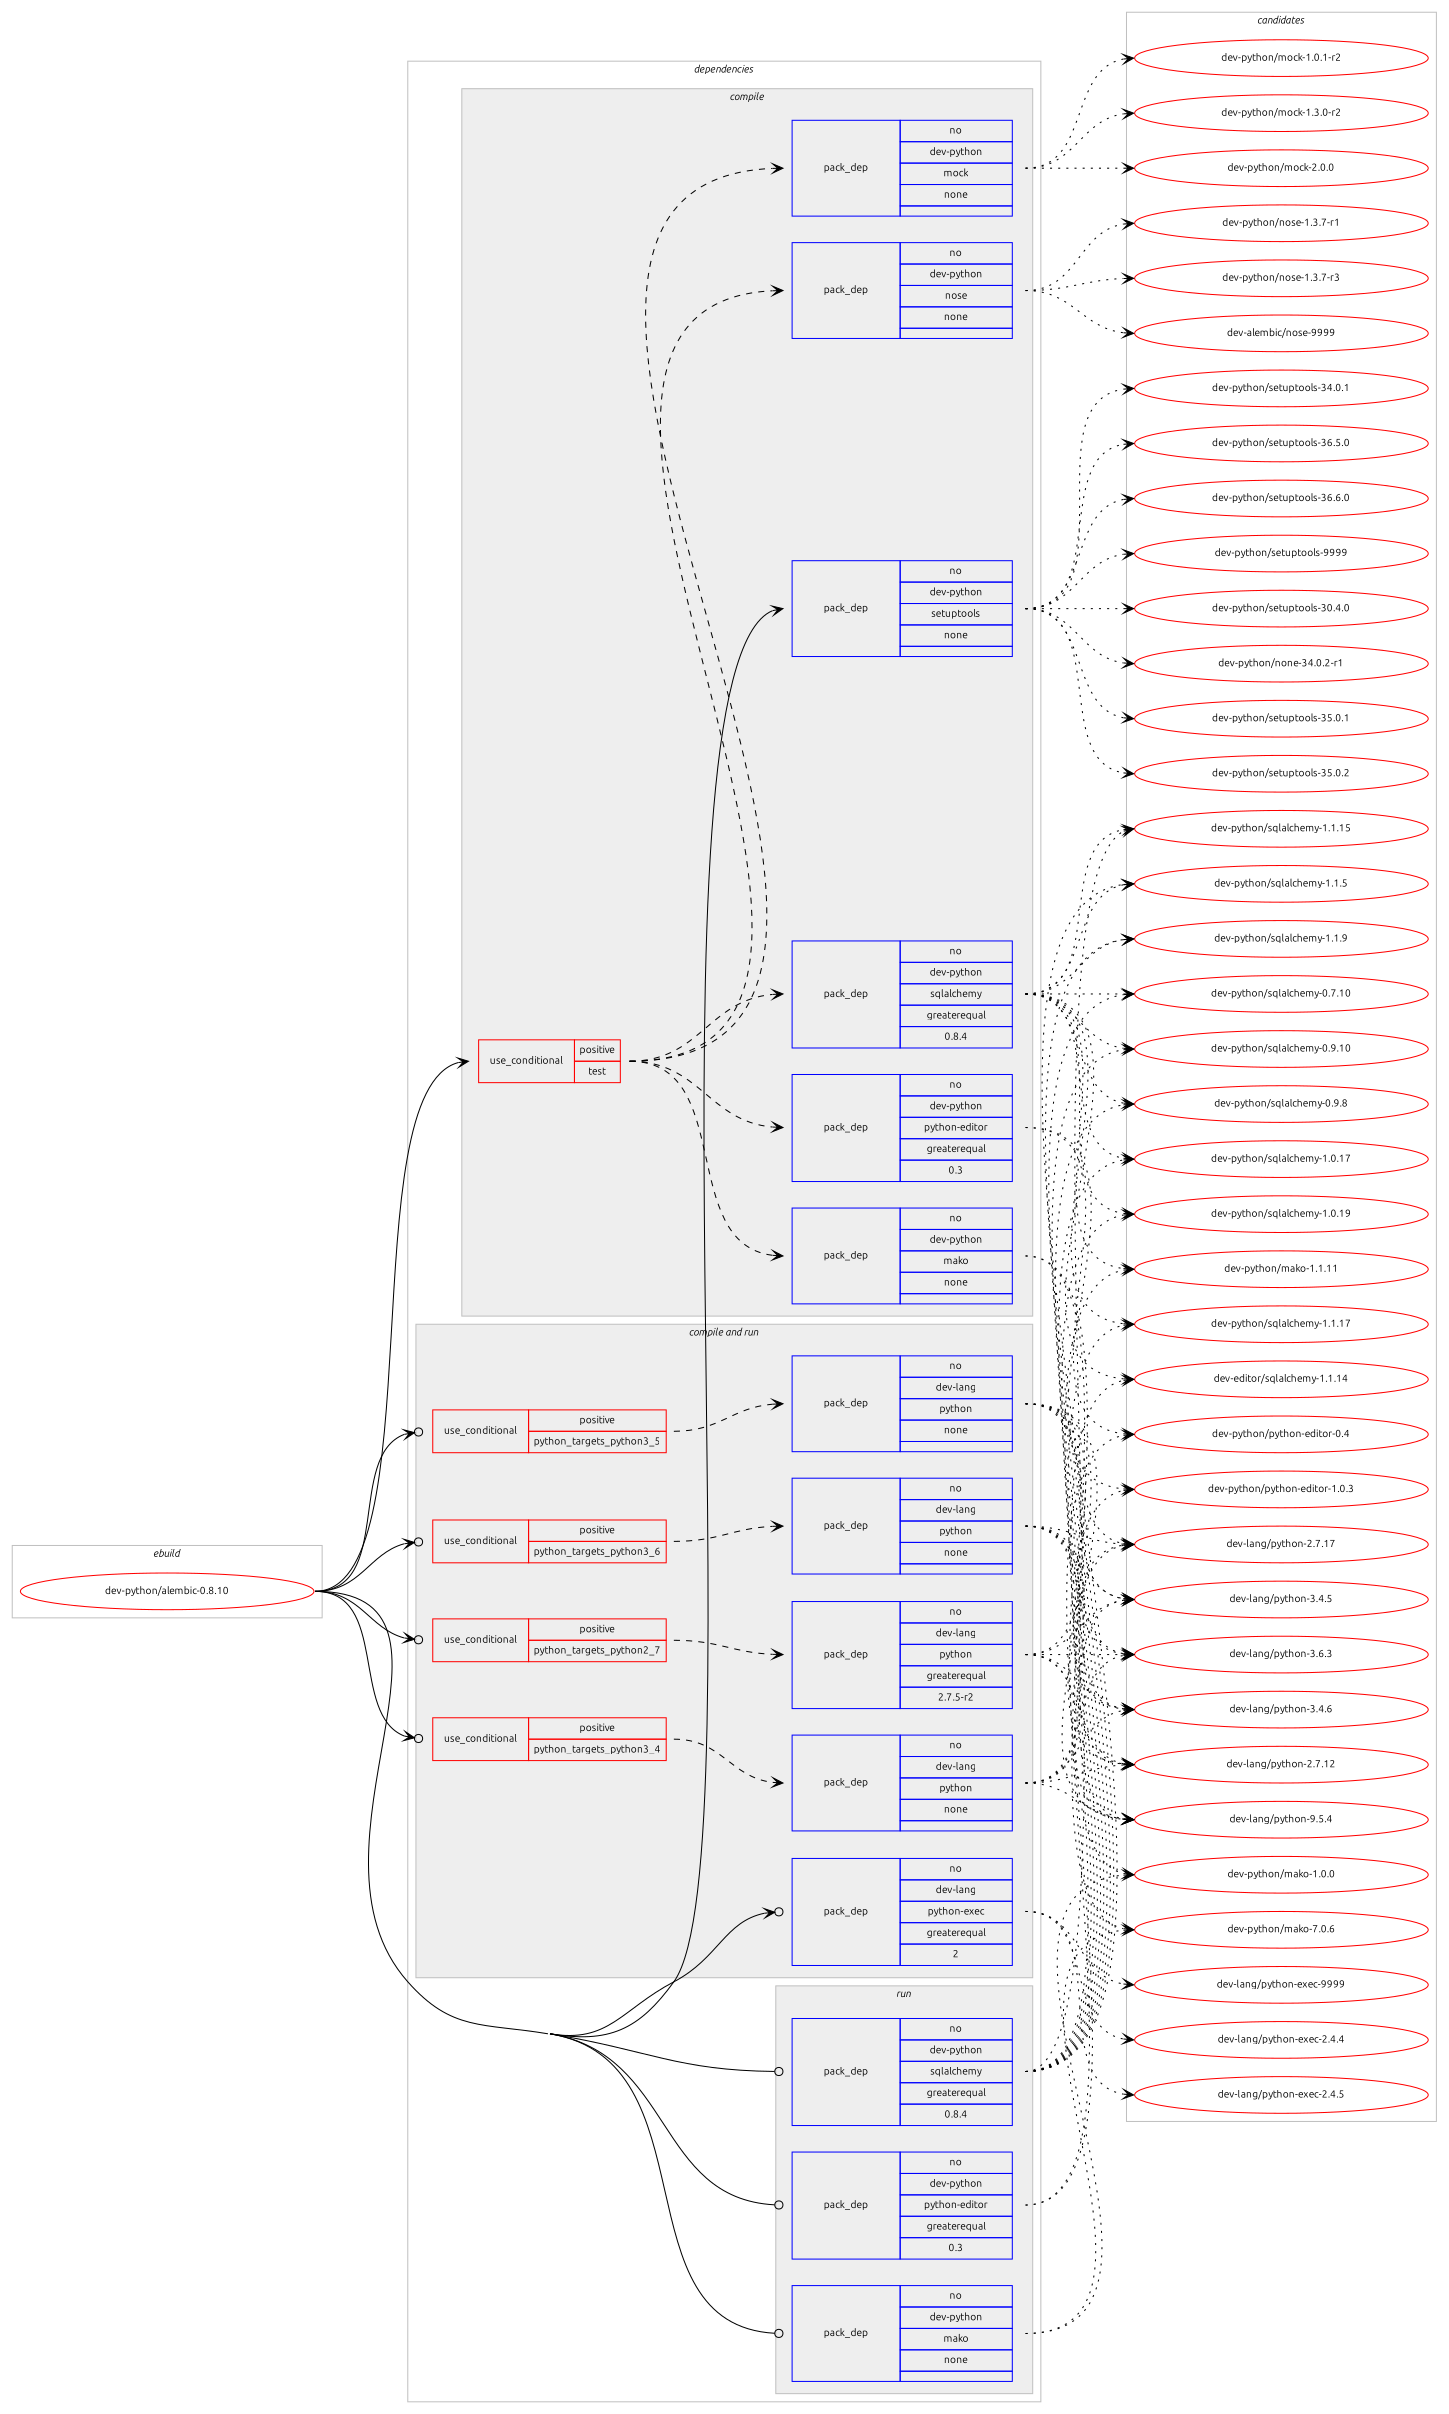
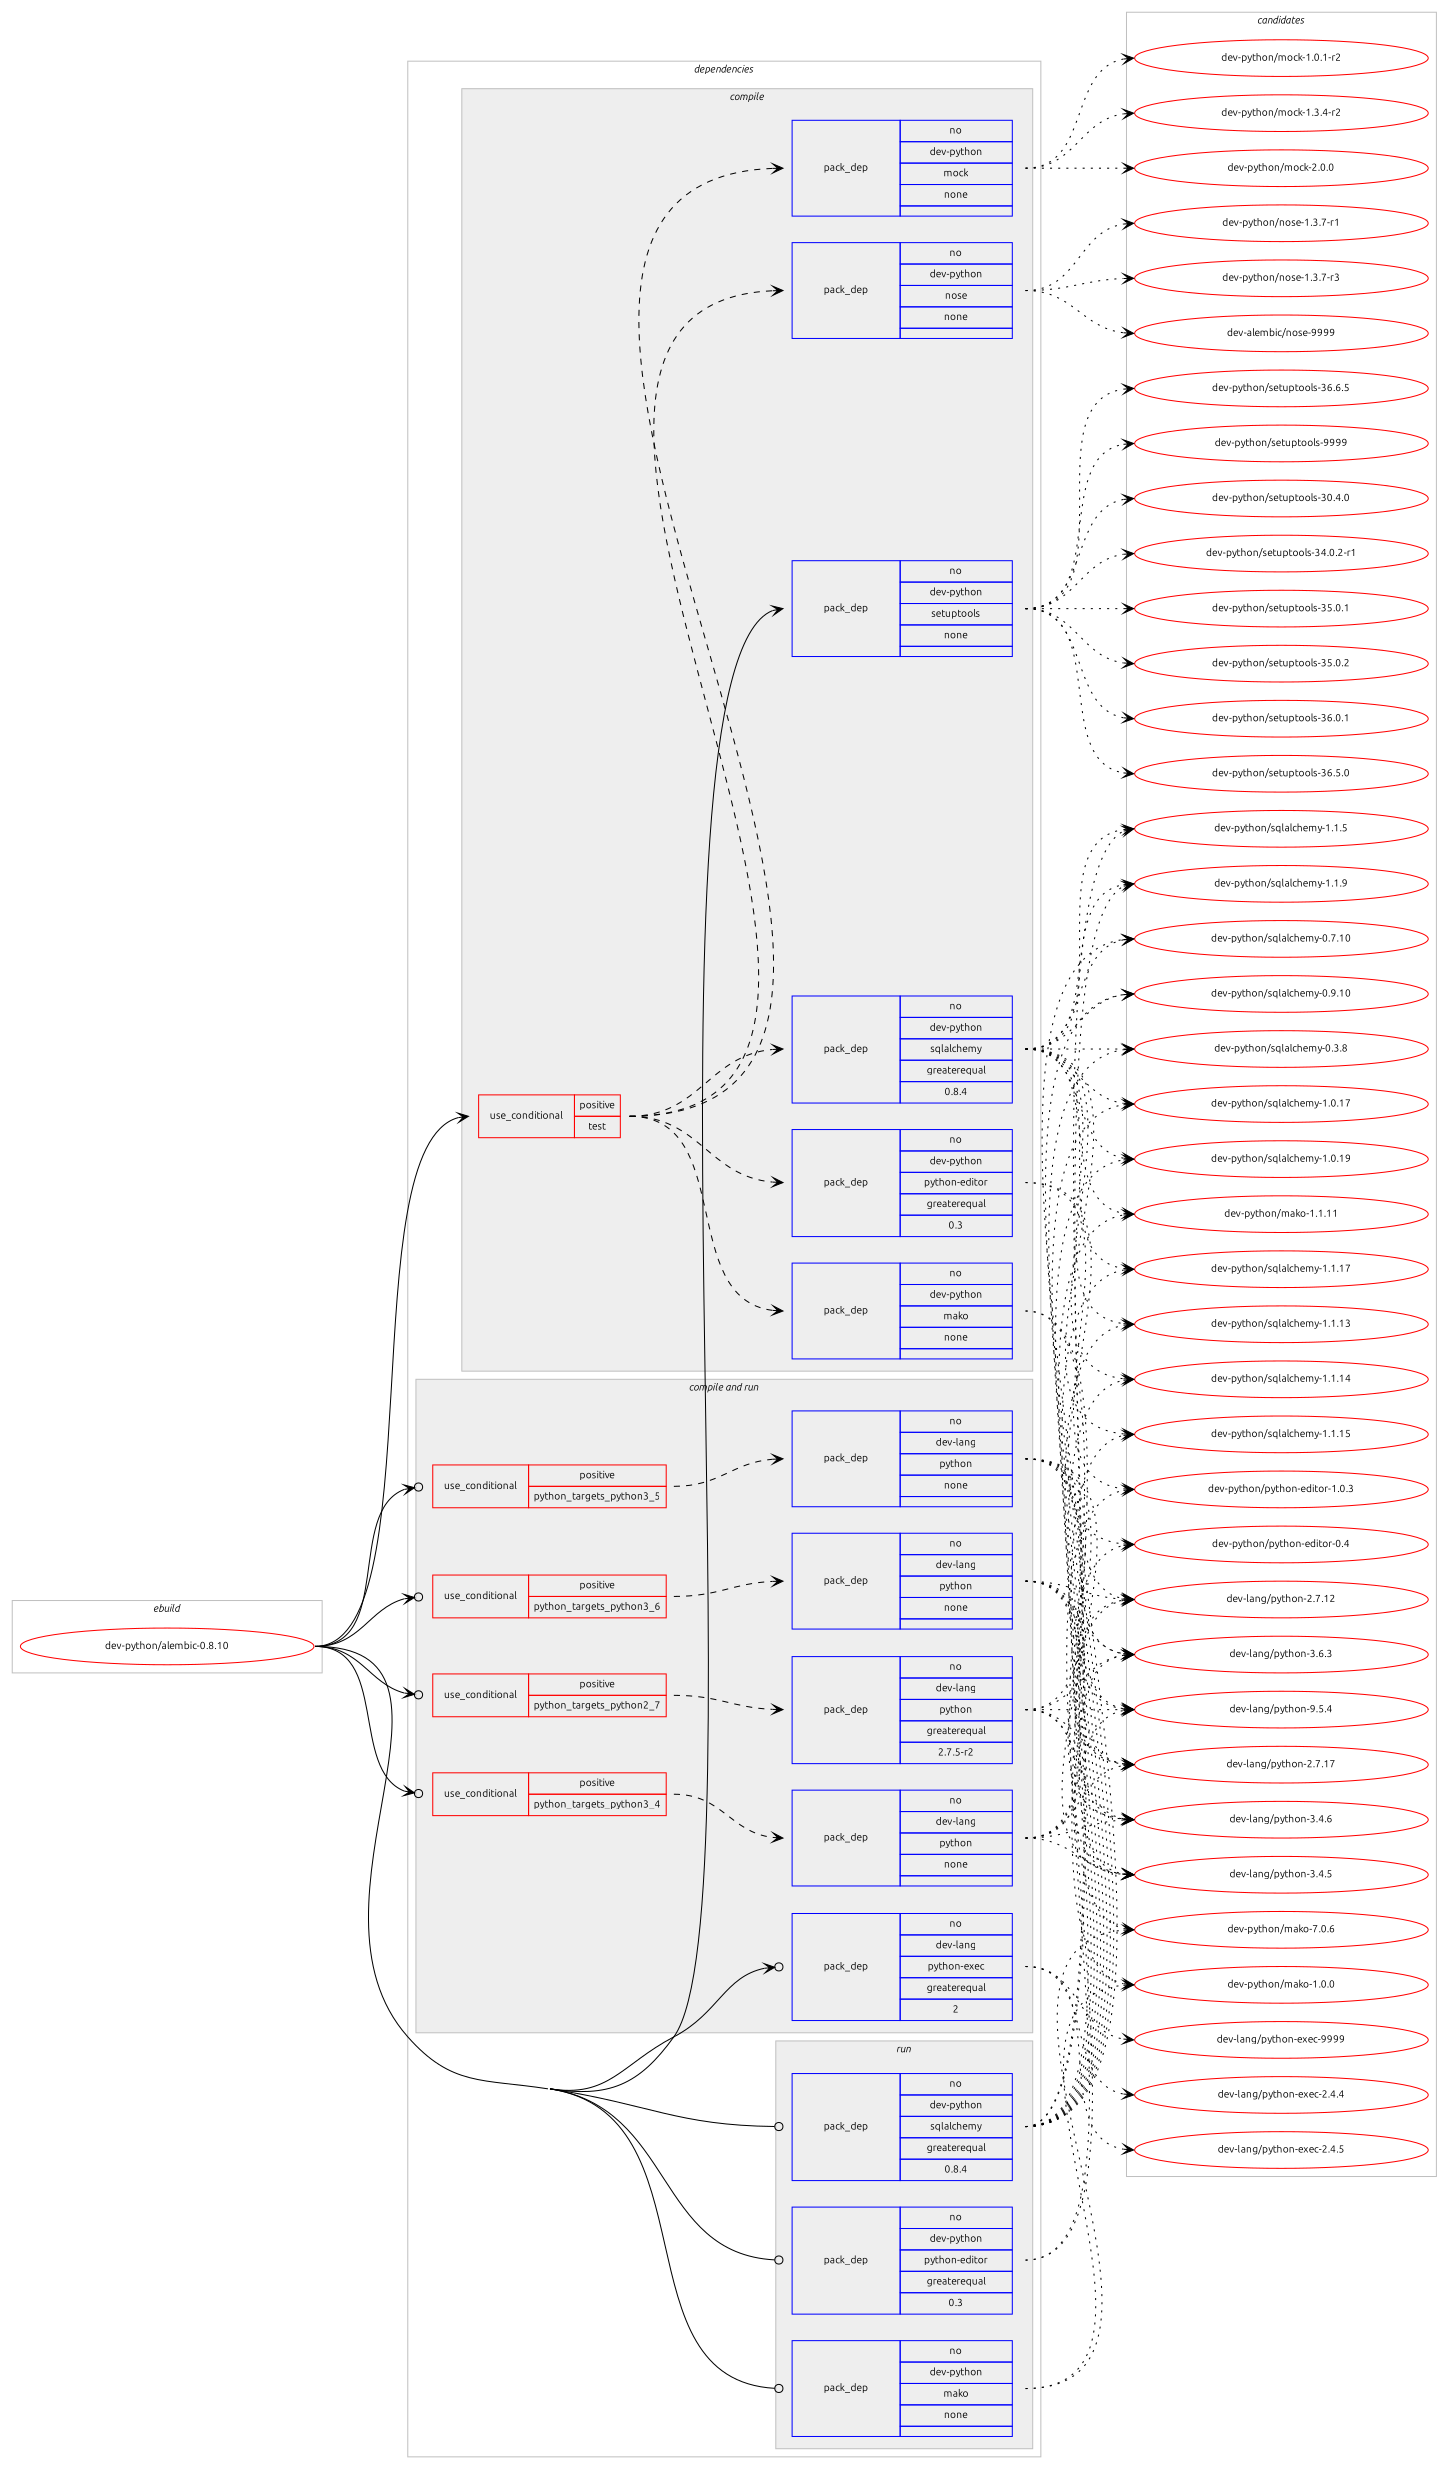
(1281, 113) -> (1281, 113)
(1281, 388) -> (1281, 719)
(1281, 499) -> (1281, 388)
(1281, 664) -> (1281, 554)
(1281, 1104) -> (1281, 1049)
none -> (1281, 1324)
(1281, 1379) -> (1281, 1379)
